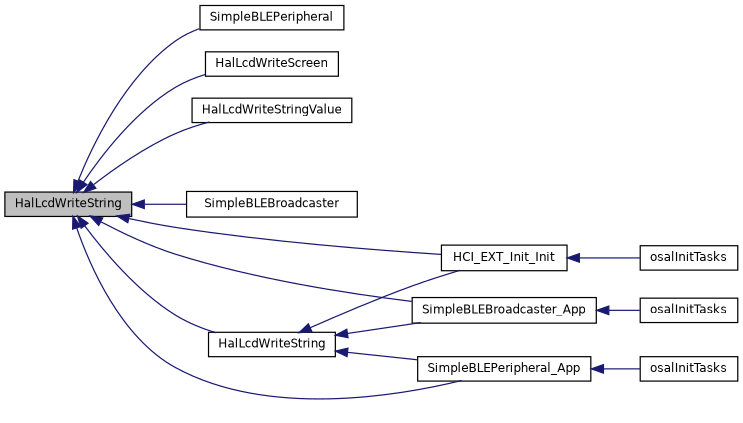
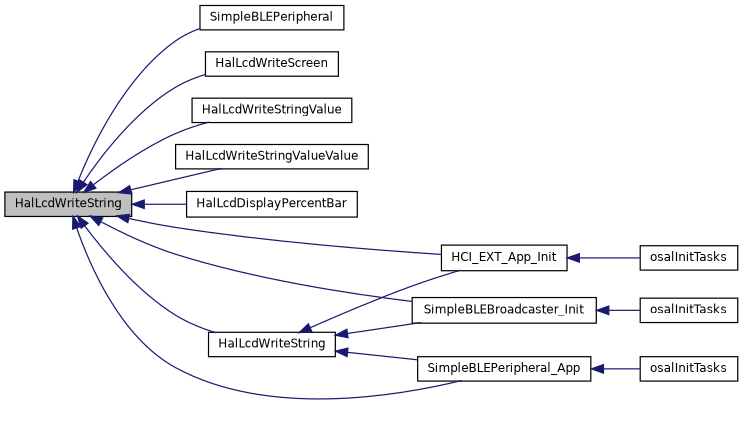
none -> (272, 157)
(272, 204) -> (272, 204)
(504, 258) -> (504, 258)
(504, 310) -> (504, 310)
